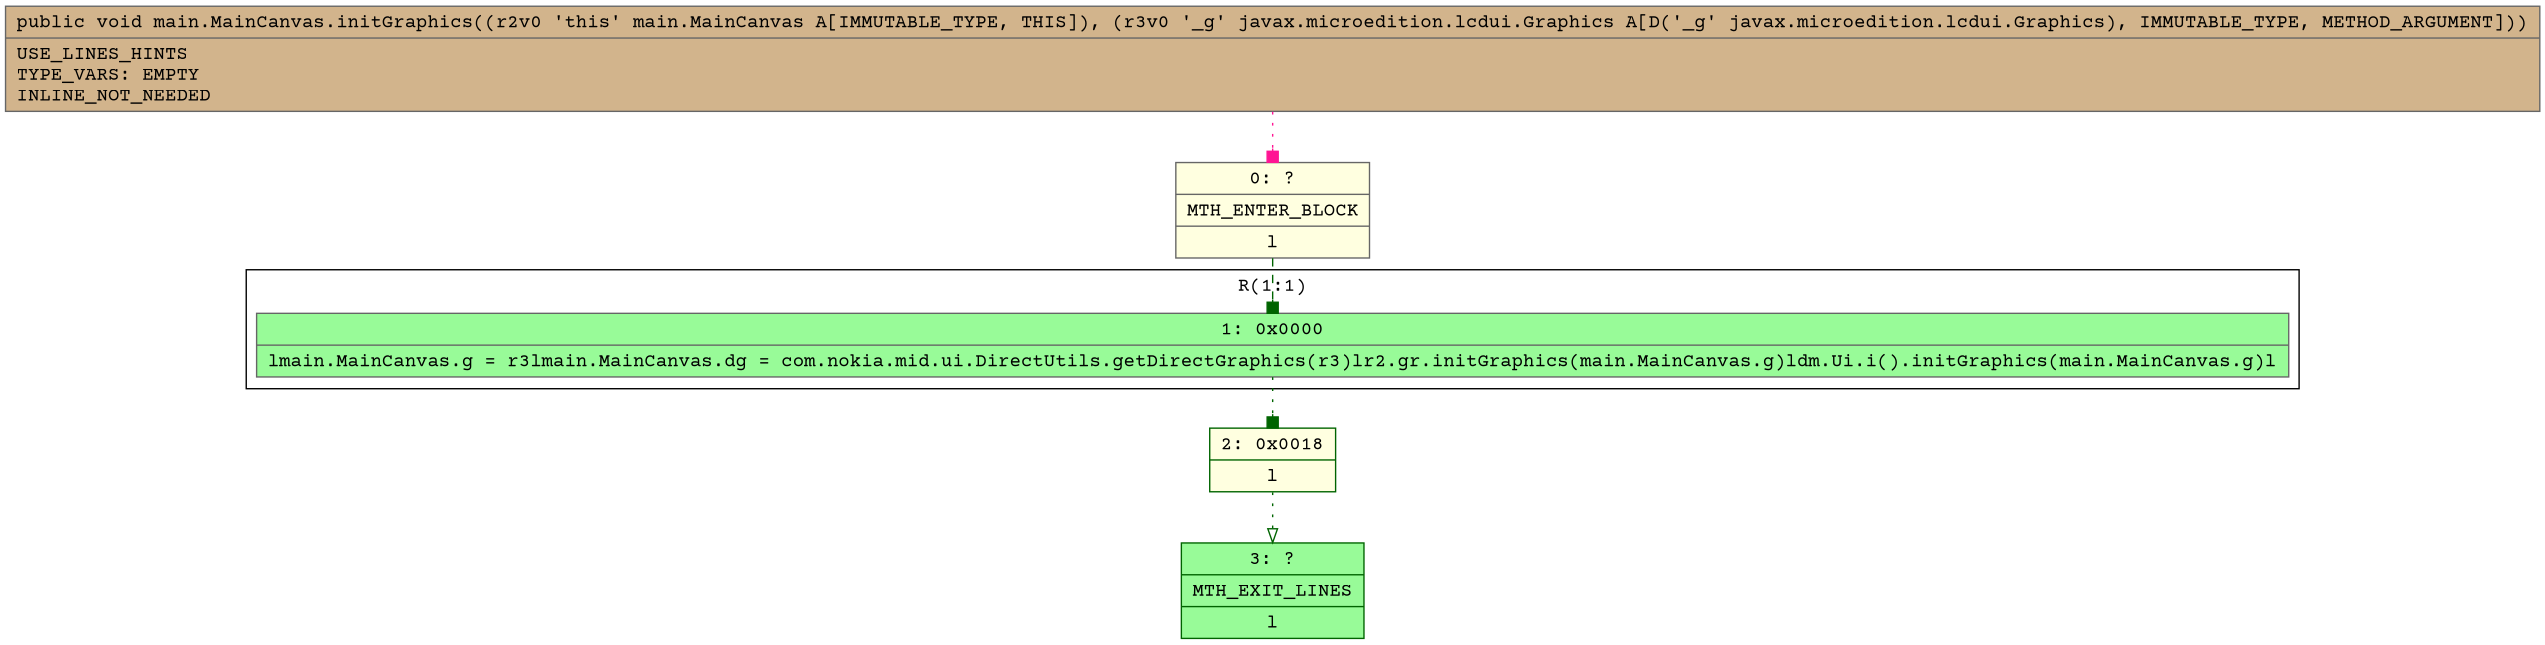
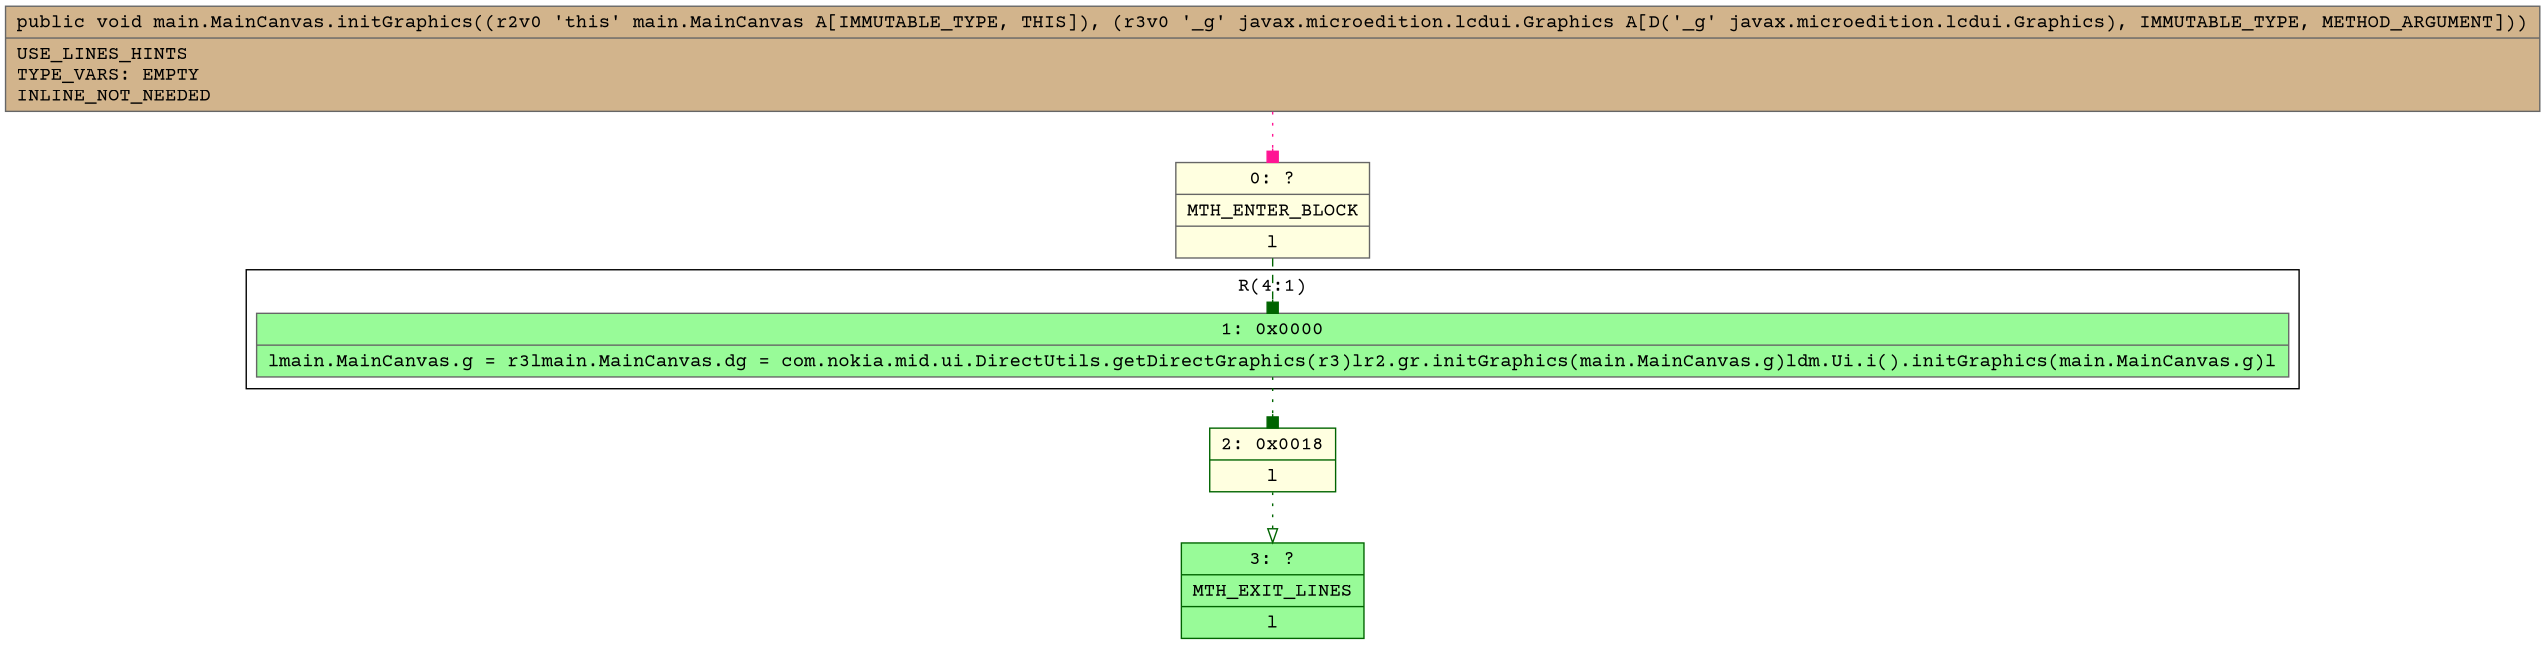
(1273, 286) -> (1273, 286)
